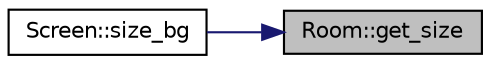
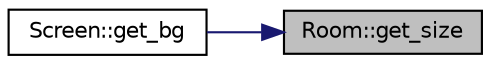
(108, 32) -> (108, 32)
